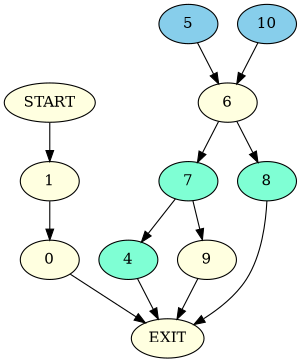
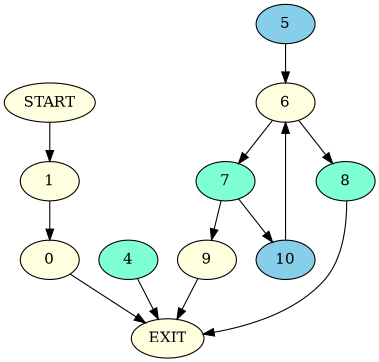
(162, 216) -> (252, 216)
